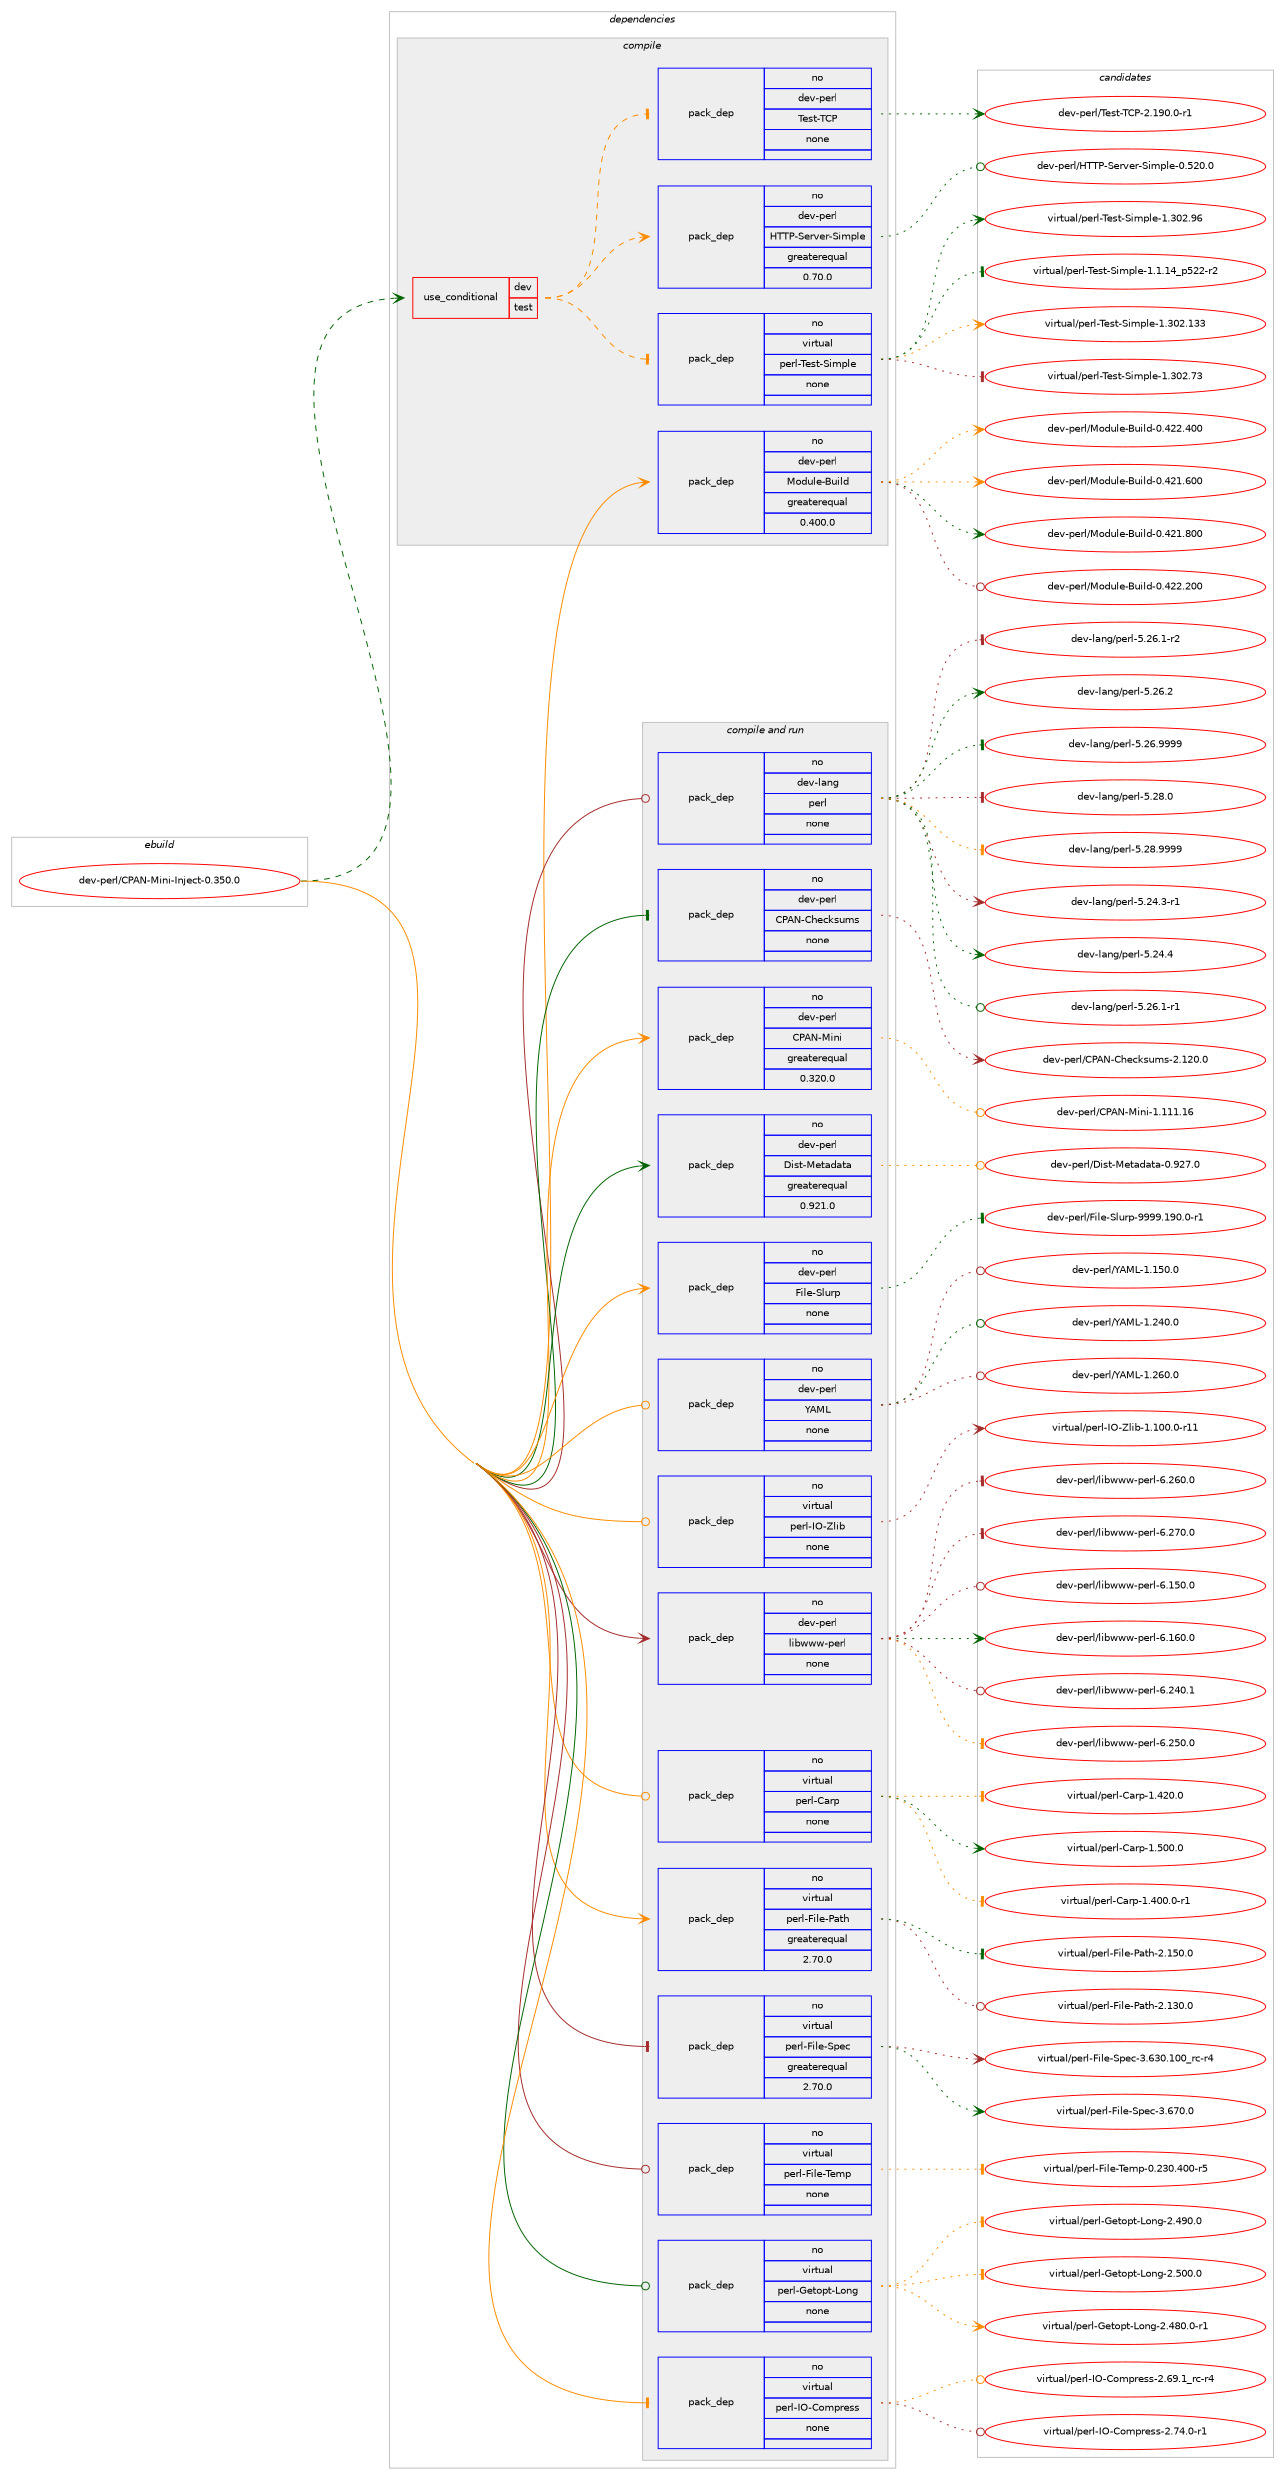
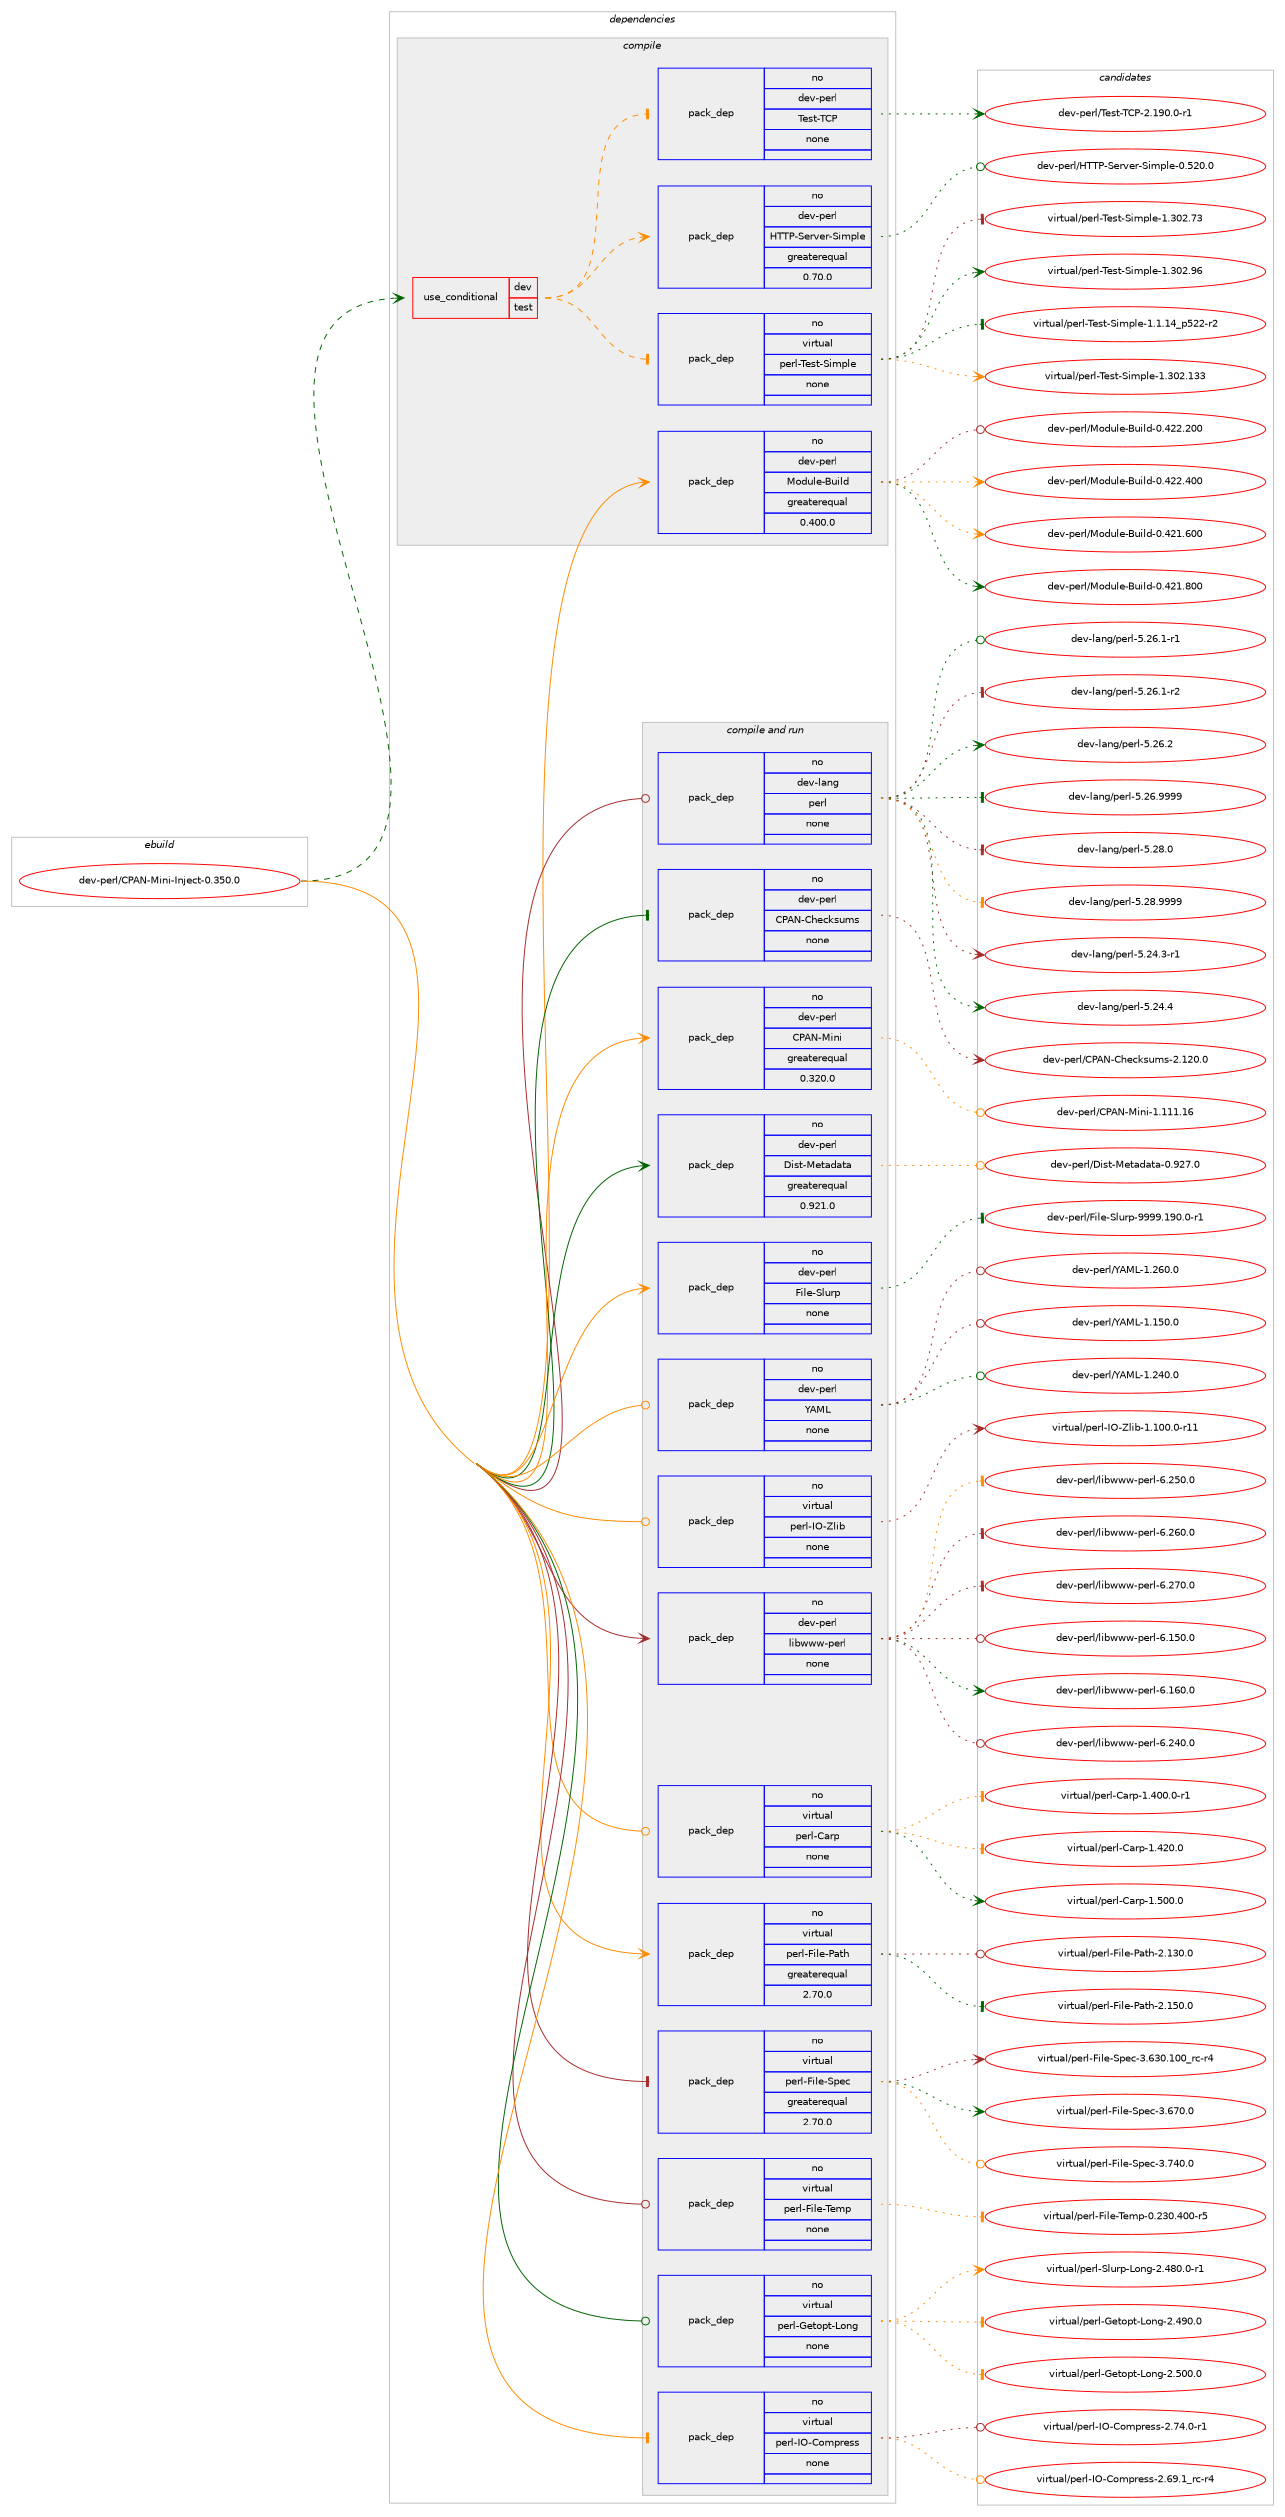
(1125, 1691) -> (1125, 1744)
none -> (1125, 2164)
(1125, 2327) -> (1125, 2269)
